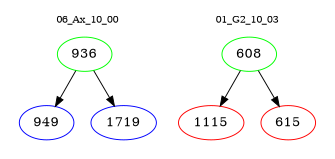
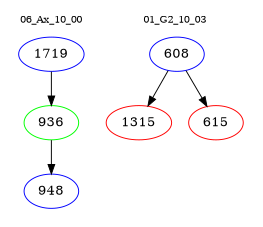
(249, 54) -> (177, 54)
(102, 84) -> (51, 84)
(47, 123) -> (51, 191)
(211, 123) -> (139, 123)
